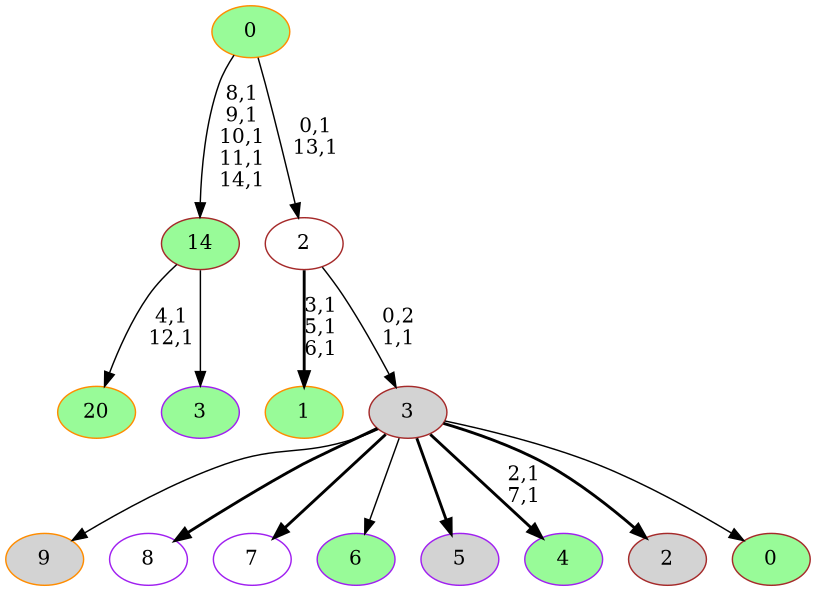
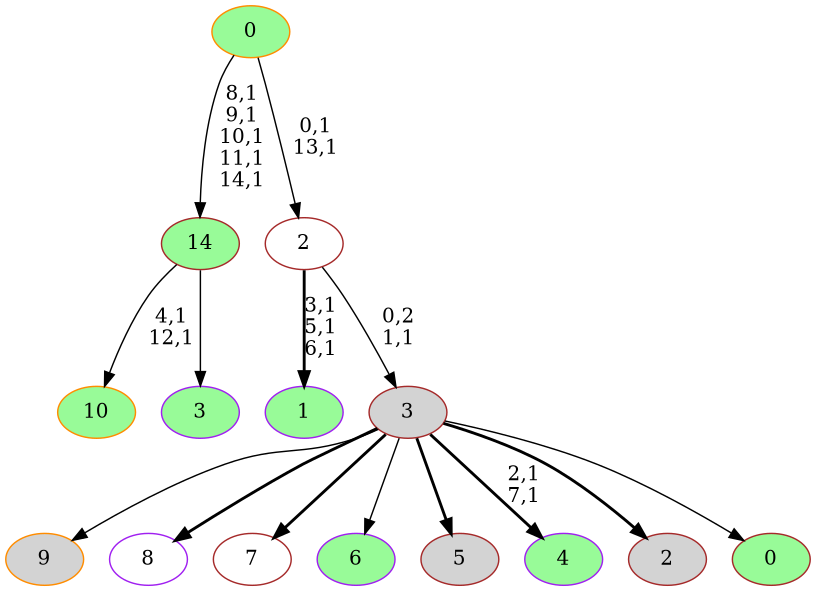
(97, 412) -> (97, 412)
(304, 412) -> (304, 412)
(252, 559) -> (252, 559)
(460, 559) -> (460, 559)
